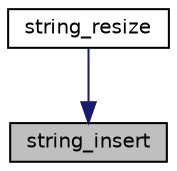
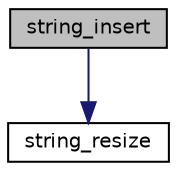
(89, 75) -> (89, 75)
